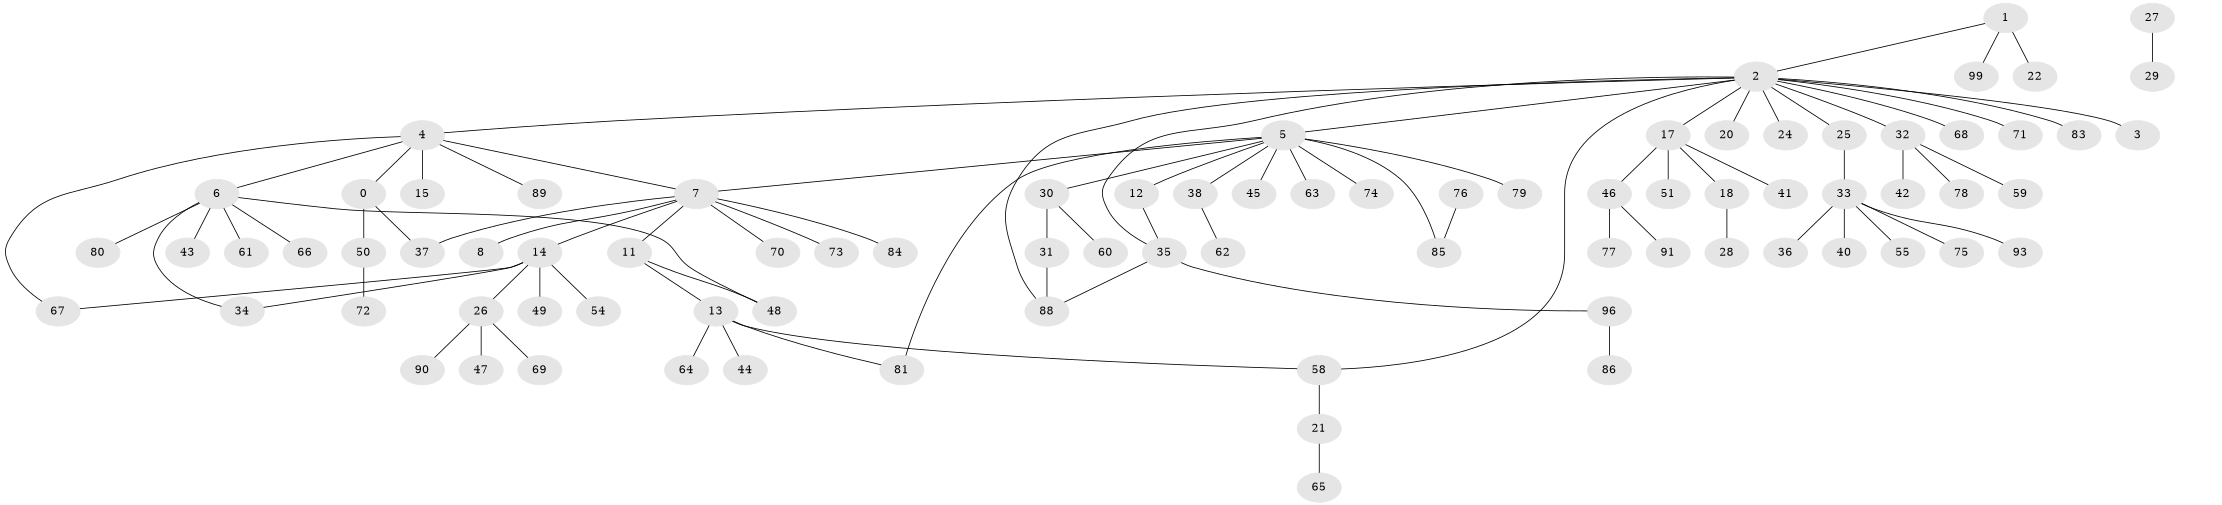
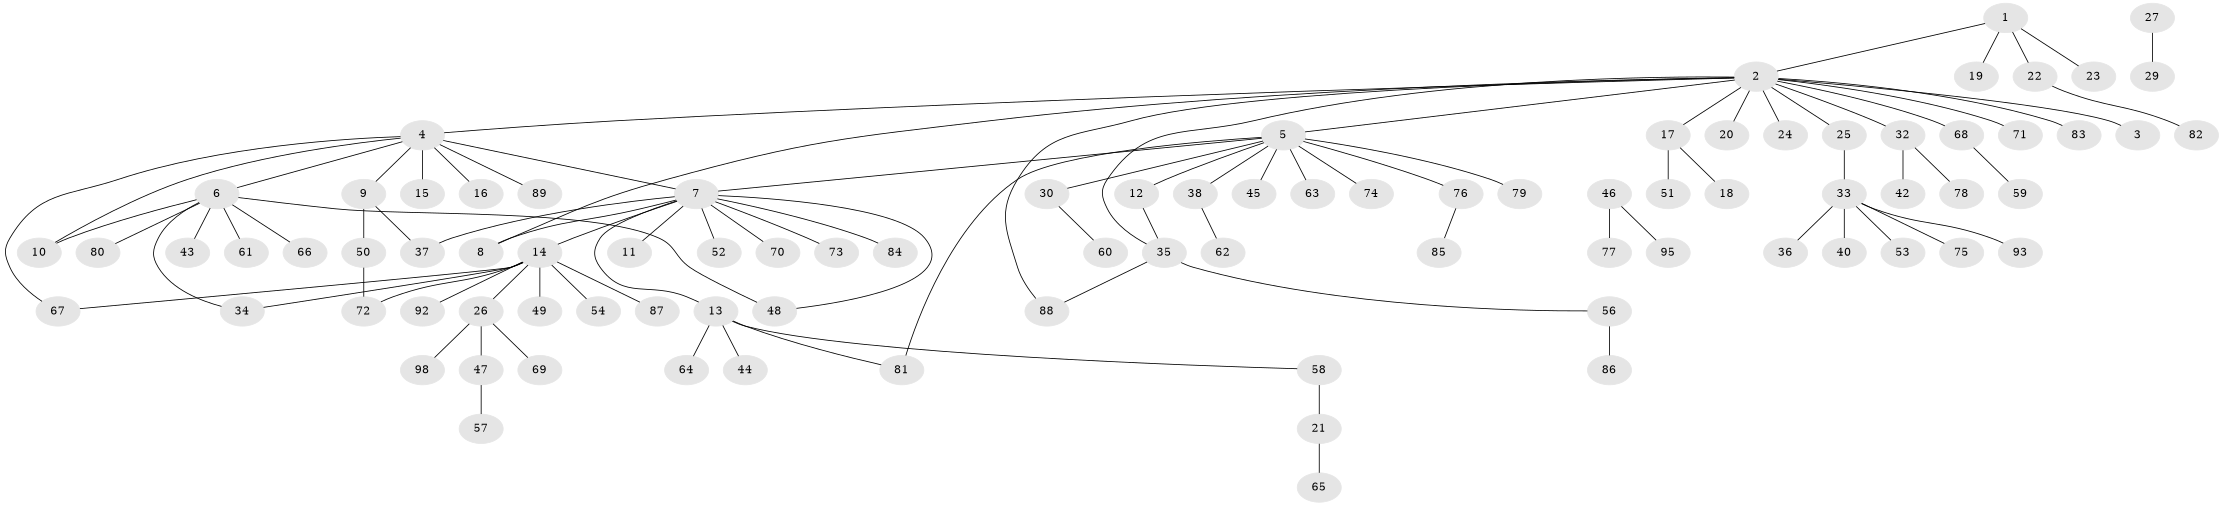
(1976, 77) -> (1976, 77)
none -> (2094, 77)
none -> (2197, 135)
(1639, 165) -> none
(1962, 165) -> (1991, 165)
(1386, 169) -> (1374, 162)
(364, 194) -> (364, 194)
none -> (481, 194)
(1786, 194) -> none
(1565, 251) -> (1108, 109)
none -> (39, 253)
none -> (719, 253)
(1047, 253) -> none
(1668, 253) -> (1668, 253)
(1727, 253) -> none
(1903, 253) -> (1903, 253)
(703, 281) -> (907, 226)
(673, 282) -> (598, 263)
none -> (426, 287)
none -> (422, 311)
none -> (657, 311)
(1610, 311) -> (1610, 311)
(422, 370) -> (422, 370)
none -> (481, 429)
